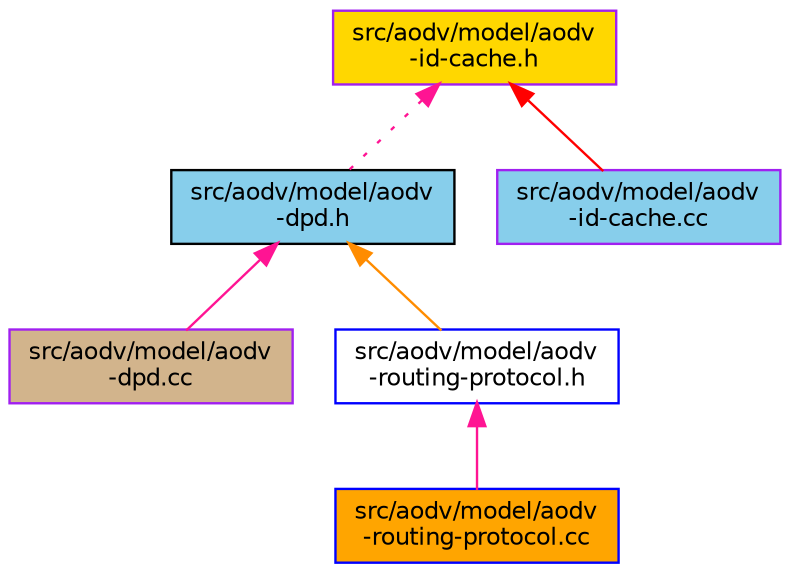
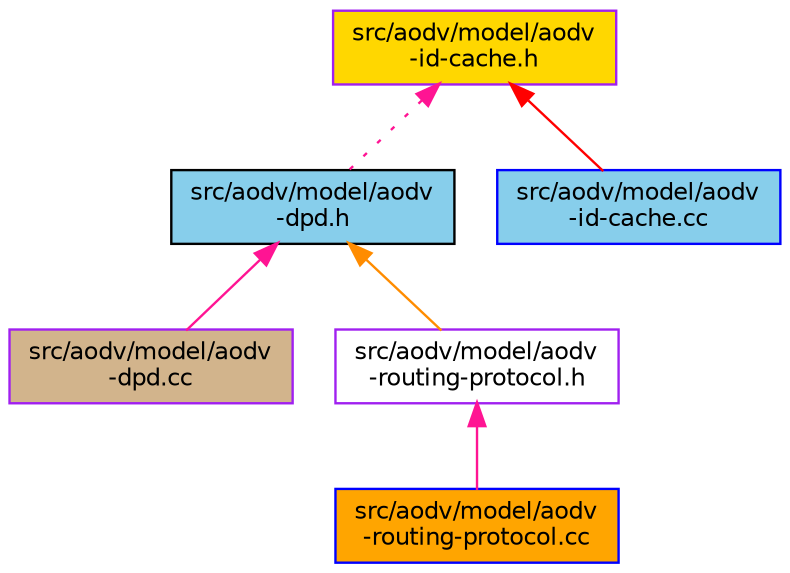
(639, 207) -> (639, 207)
(477, 366) -> (477, 366)
